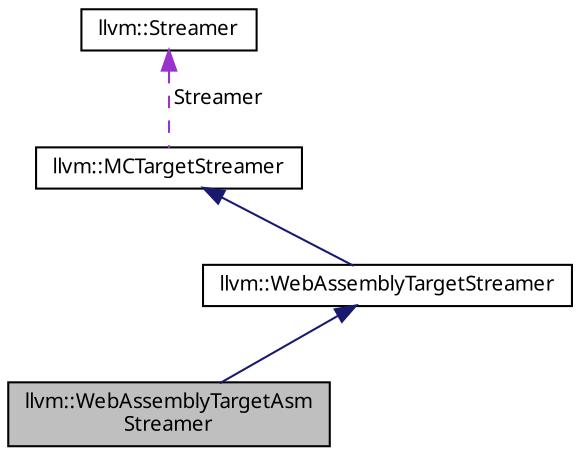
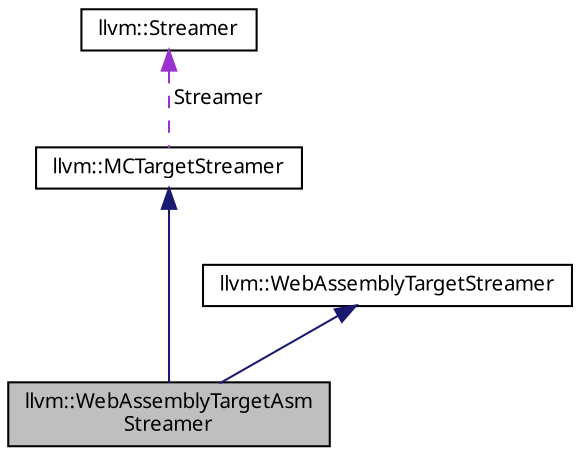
(288, 232) -> (169, 296)
